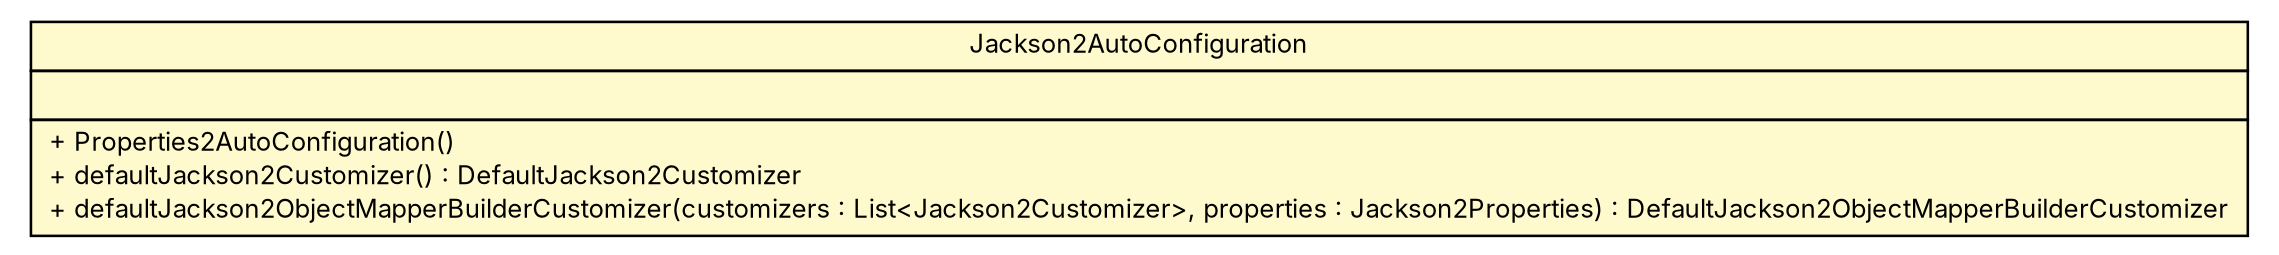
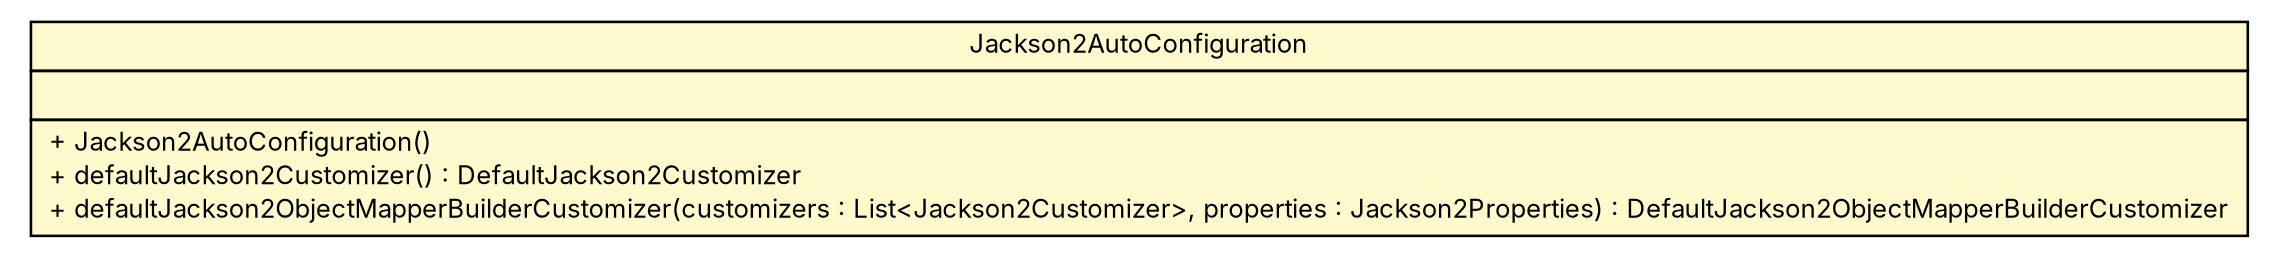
(253, 143) -> (241, 143)
